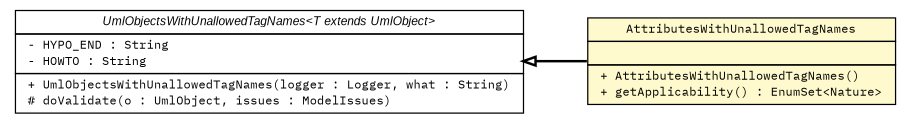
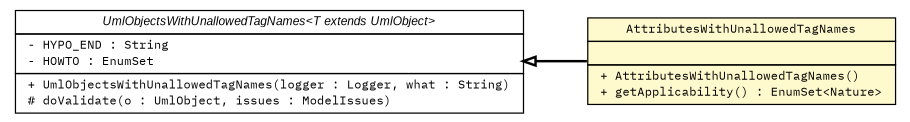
(88, 61) -> (91, 61)
